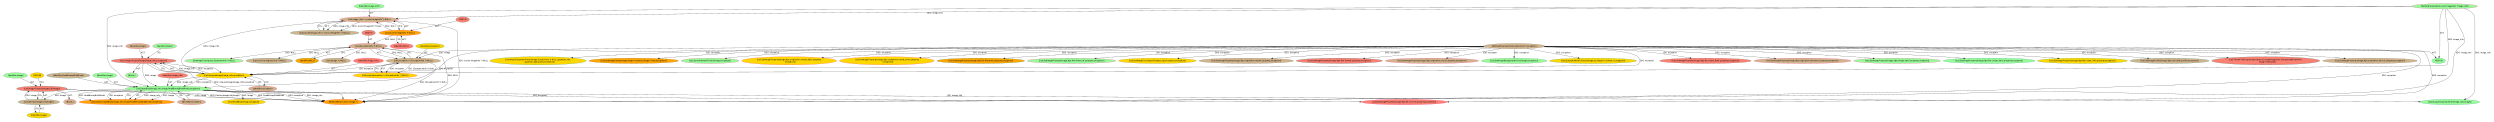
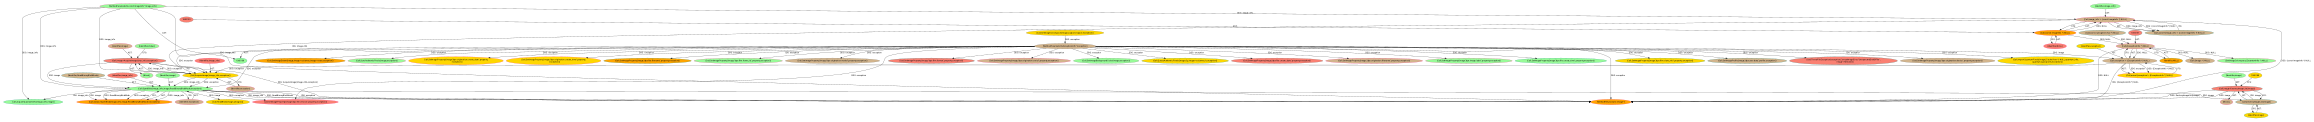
(1331, 50) -> (1065, 39)
(315, 51) -> (2118, 39)
(144, 61) -> (135, 61)
